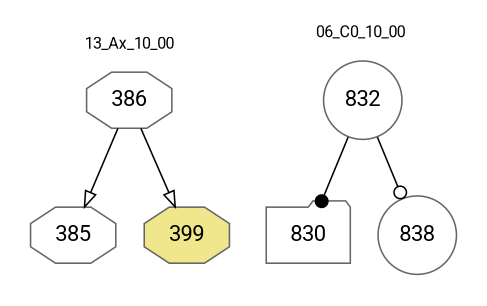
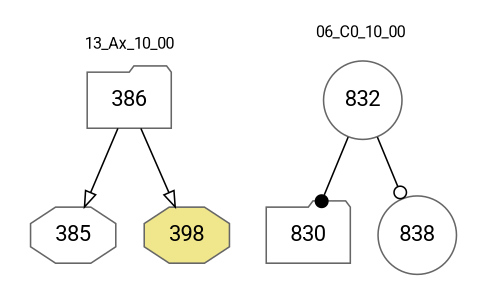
(129, 100) -> (129, 100)
(187, 235) -> (187, 235)
